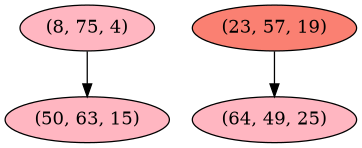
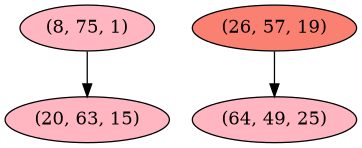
(87, 28) -> (87, 28)
(274, 28) -> (274, 28)
(87, 120) -> (87, 120)
